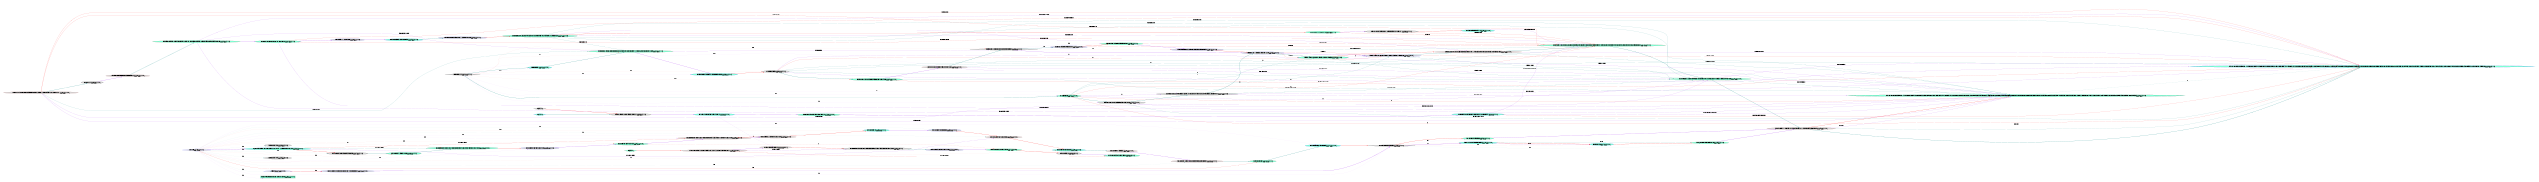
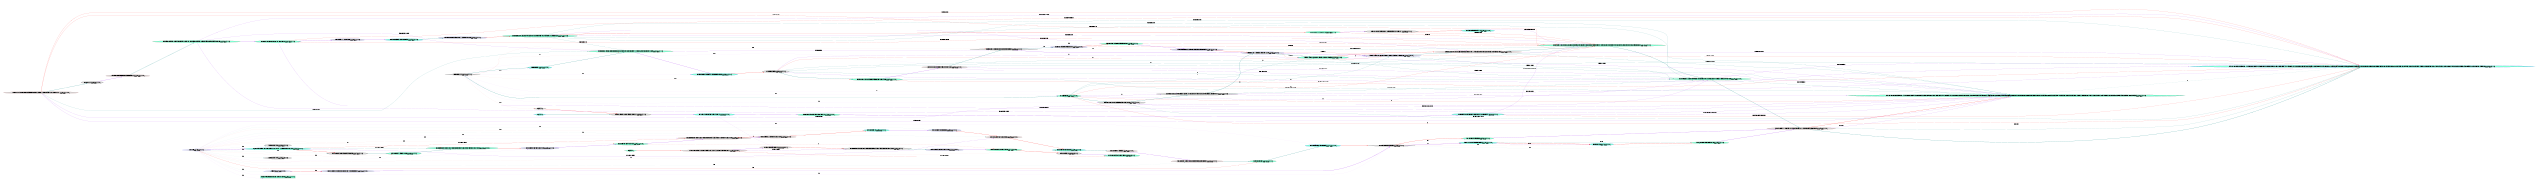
(617, 72) -> (495, 101)
